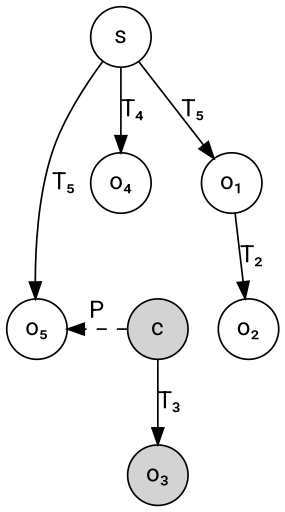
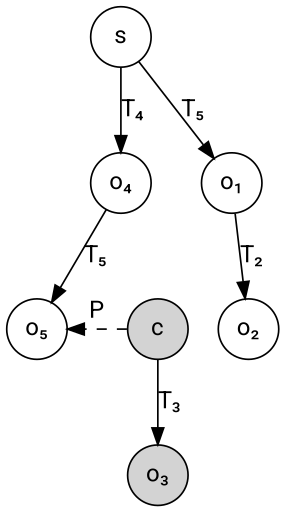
(48, 165) -> (83, 249)
